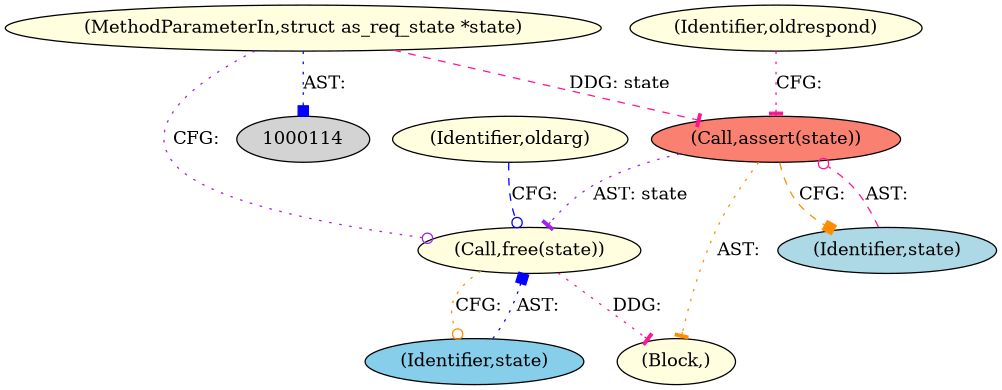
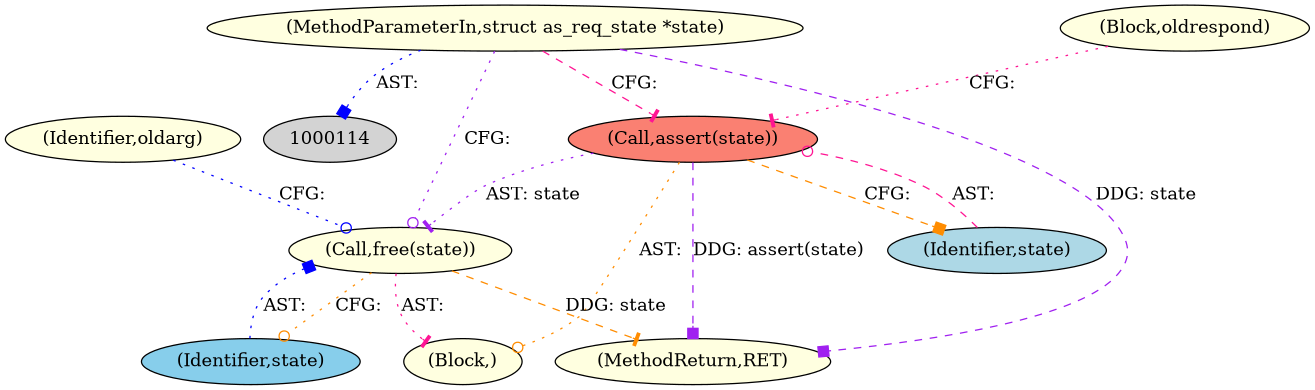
(776, 28) -> (1185, 28)
(620, 84) -> (637, 84)
(510, 190) -> (257, 193)
(711, 243) -> (614, 267)
(640, 306) -> (426, 306)
none -> (693, 362)
